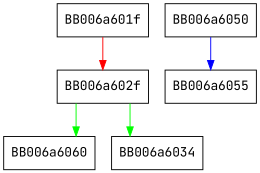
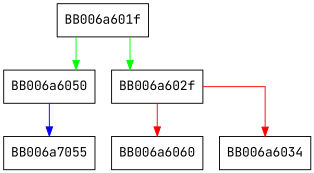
none -> (76, 49)
(103, 49) -> (130, 49)
(211, 87) -> (49, 153)
(76, 115) -> (157, 115)
(130, 115) -> (254, 87)
